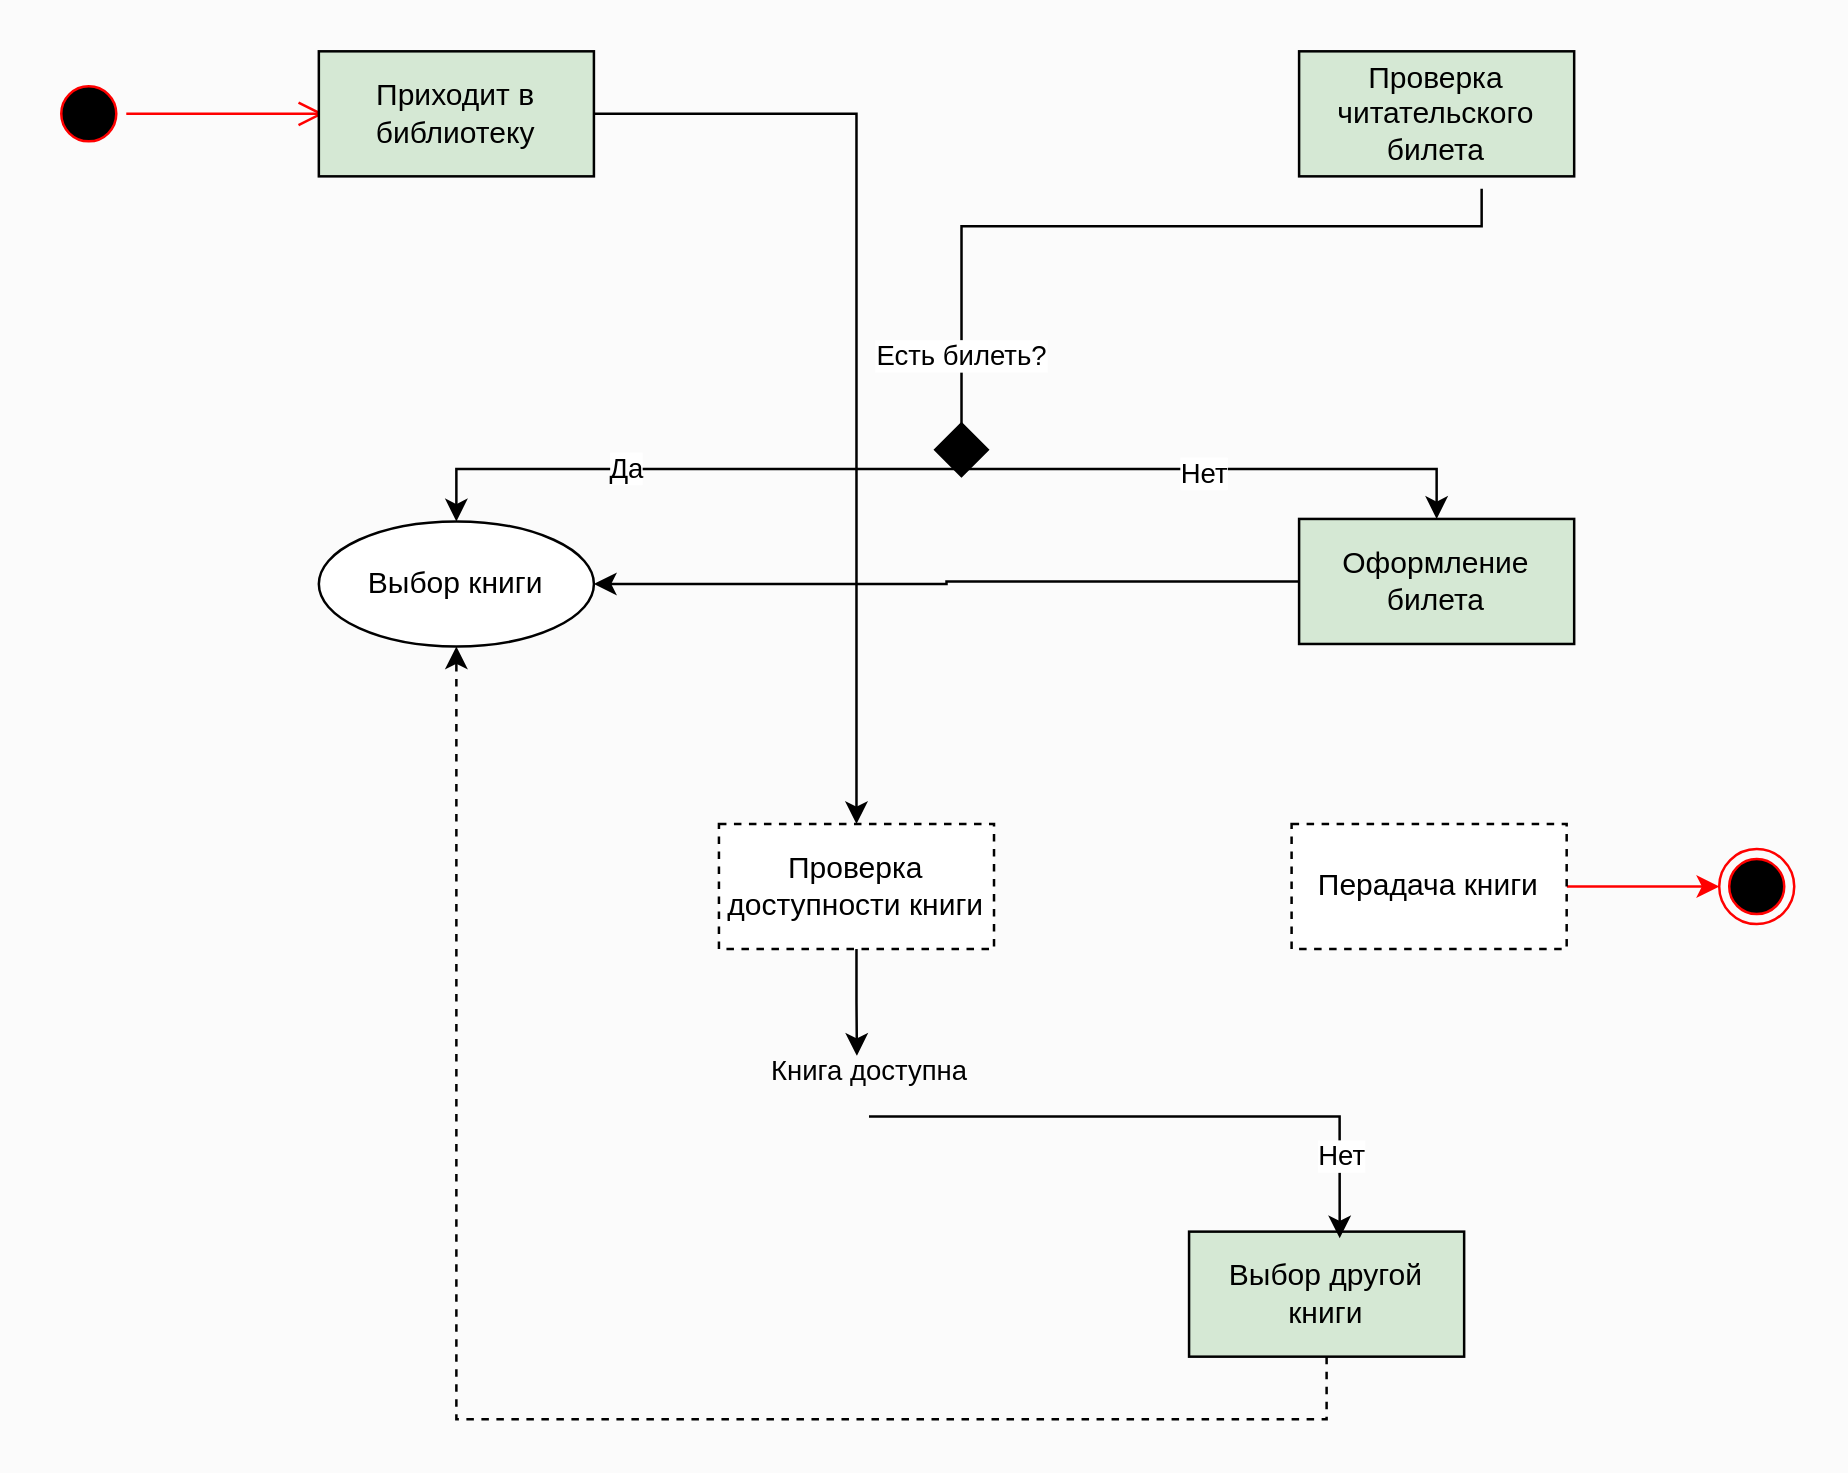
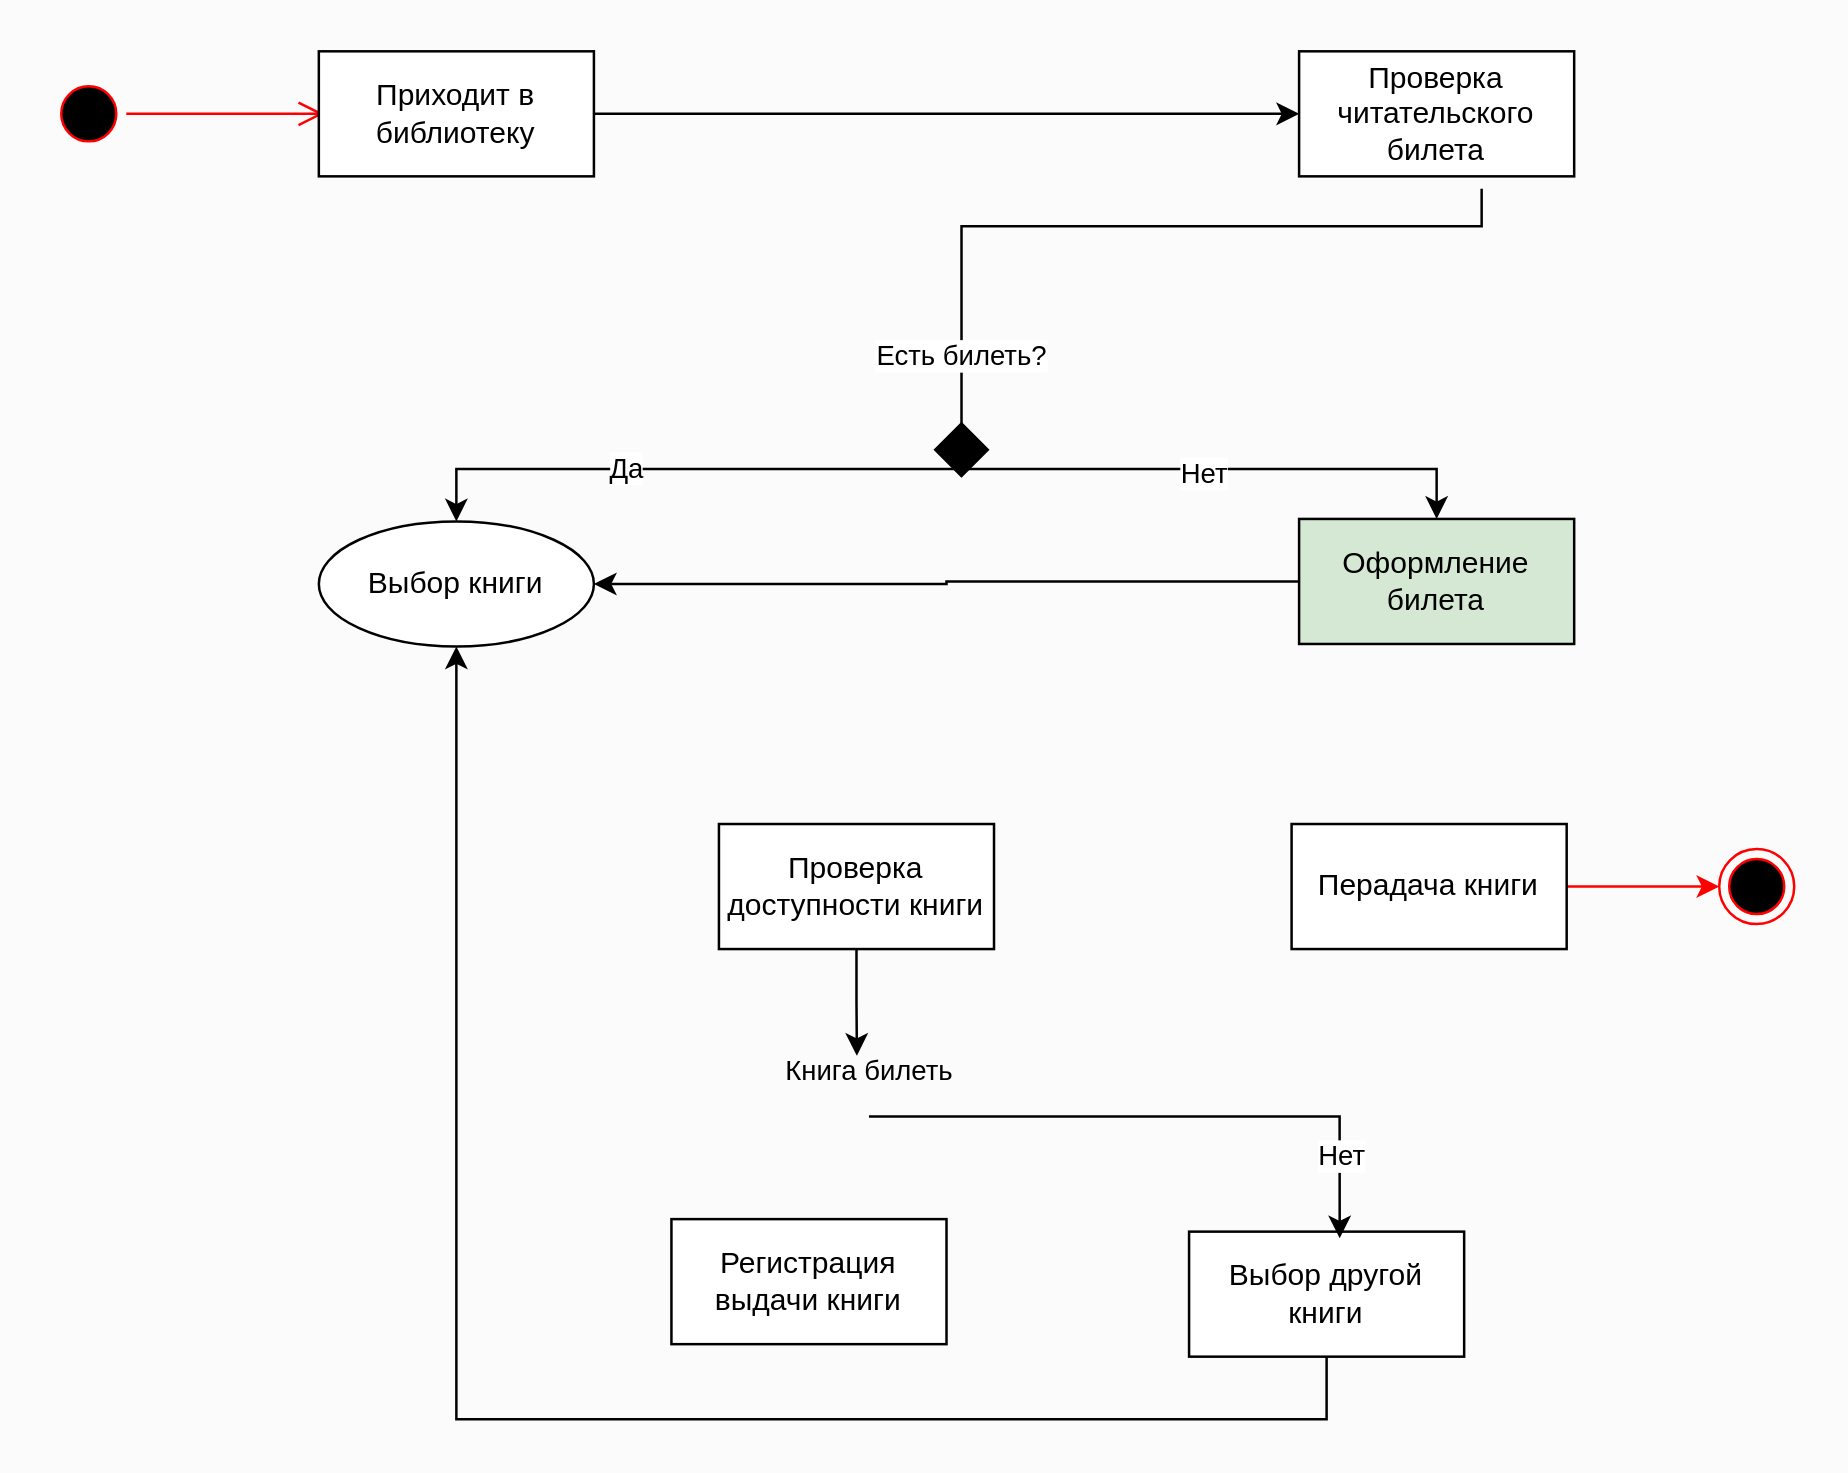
(456, 114) -> (456, 114)
(1436, 114) -> (1436, 114)
(856, 287) -> (1068, 114)
(856, 886) -> (856, 886)
(1429, 886) -> (1429, 886)
(870, 1071) -> (870, 1071)
none -> (809, 1281)
(1326, 1294) -> (1326, 1294)
(547, 1419) -> (547, 1419)
